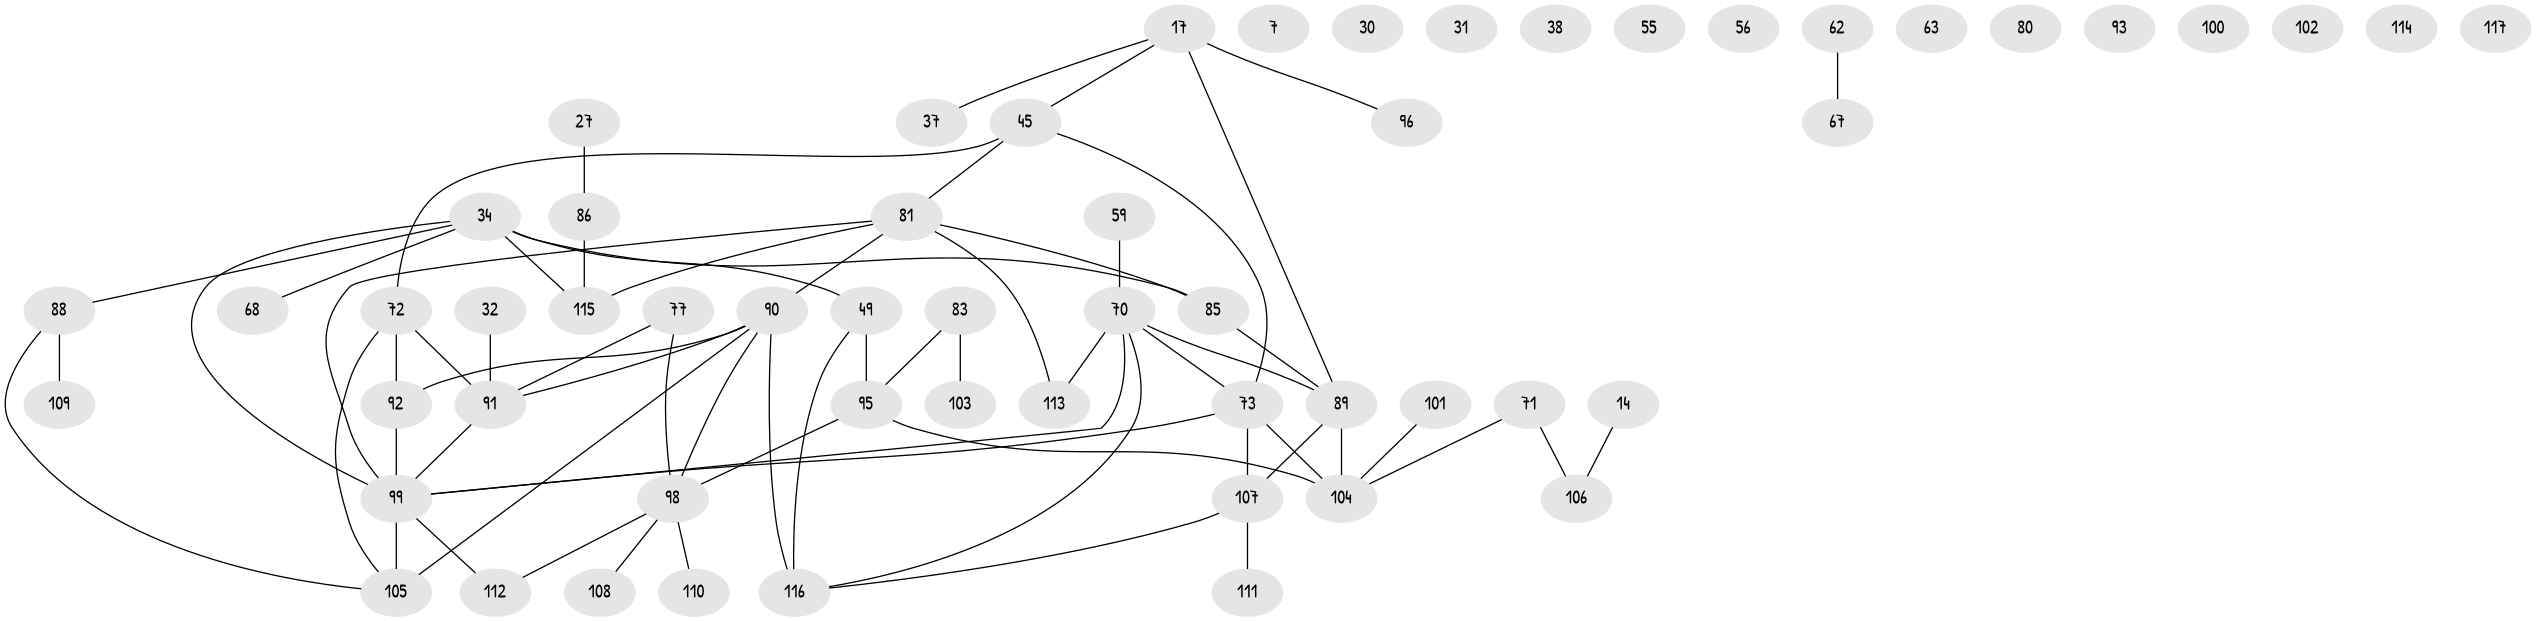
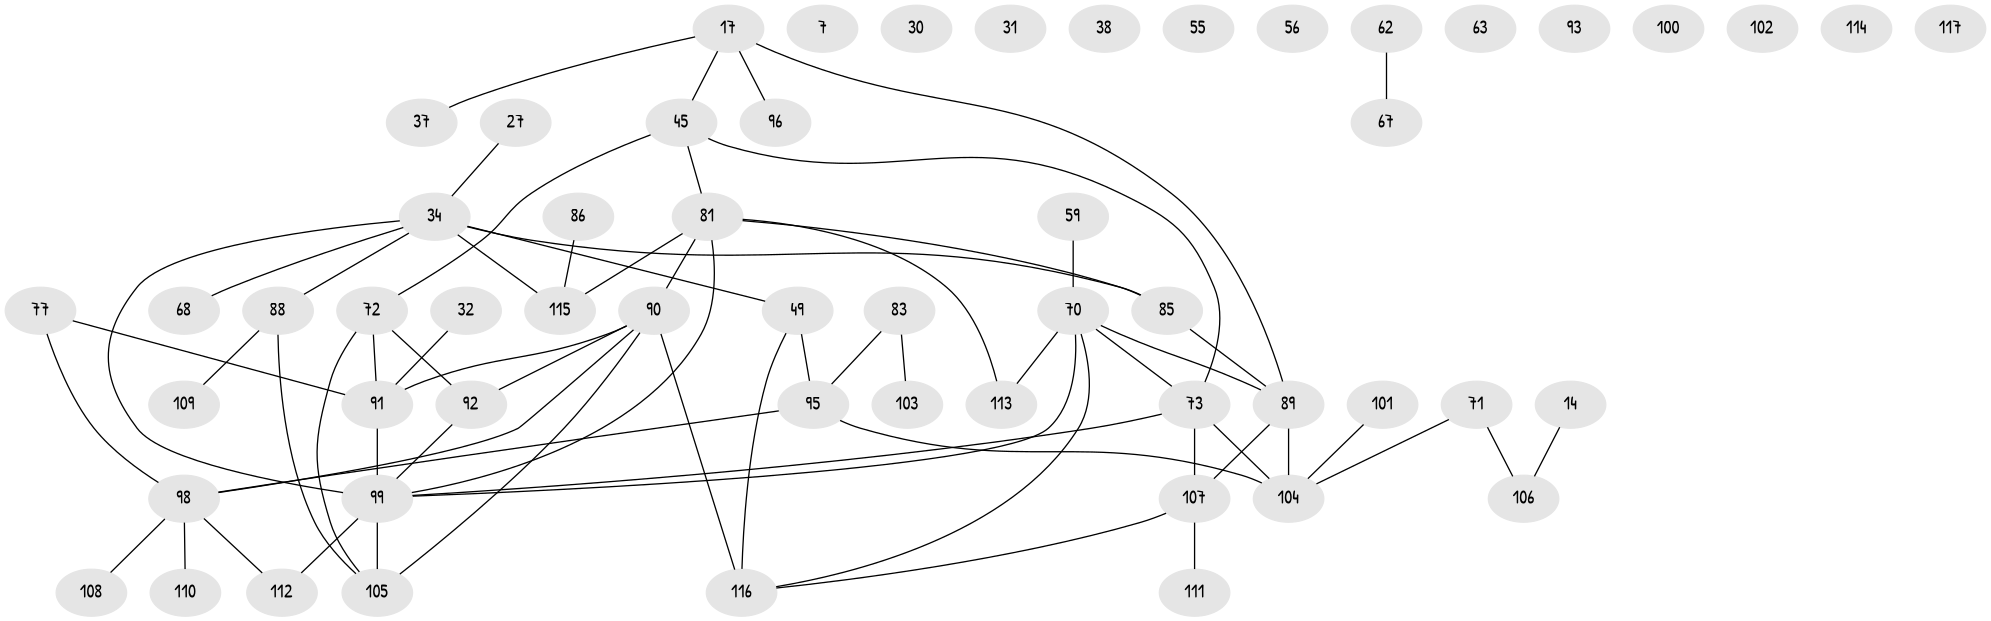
(2026, 29) -> none
(584, 170) -> (475, 170)
